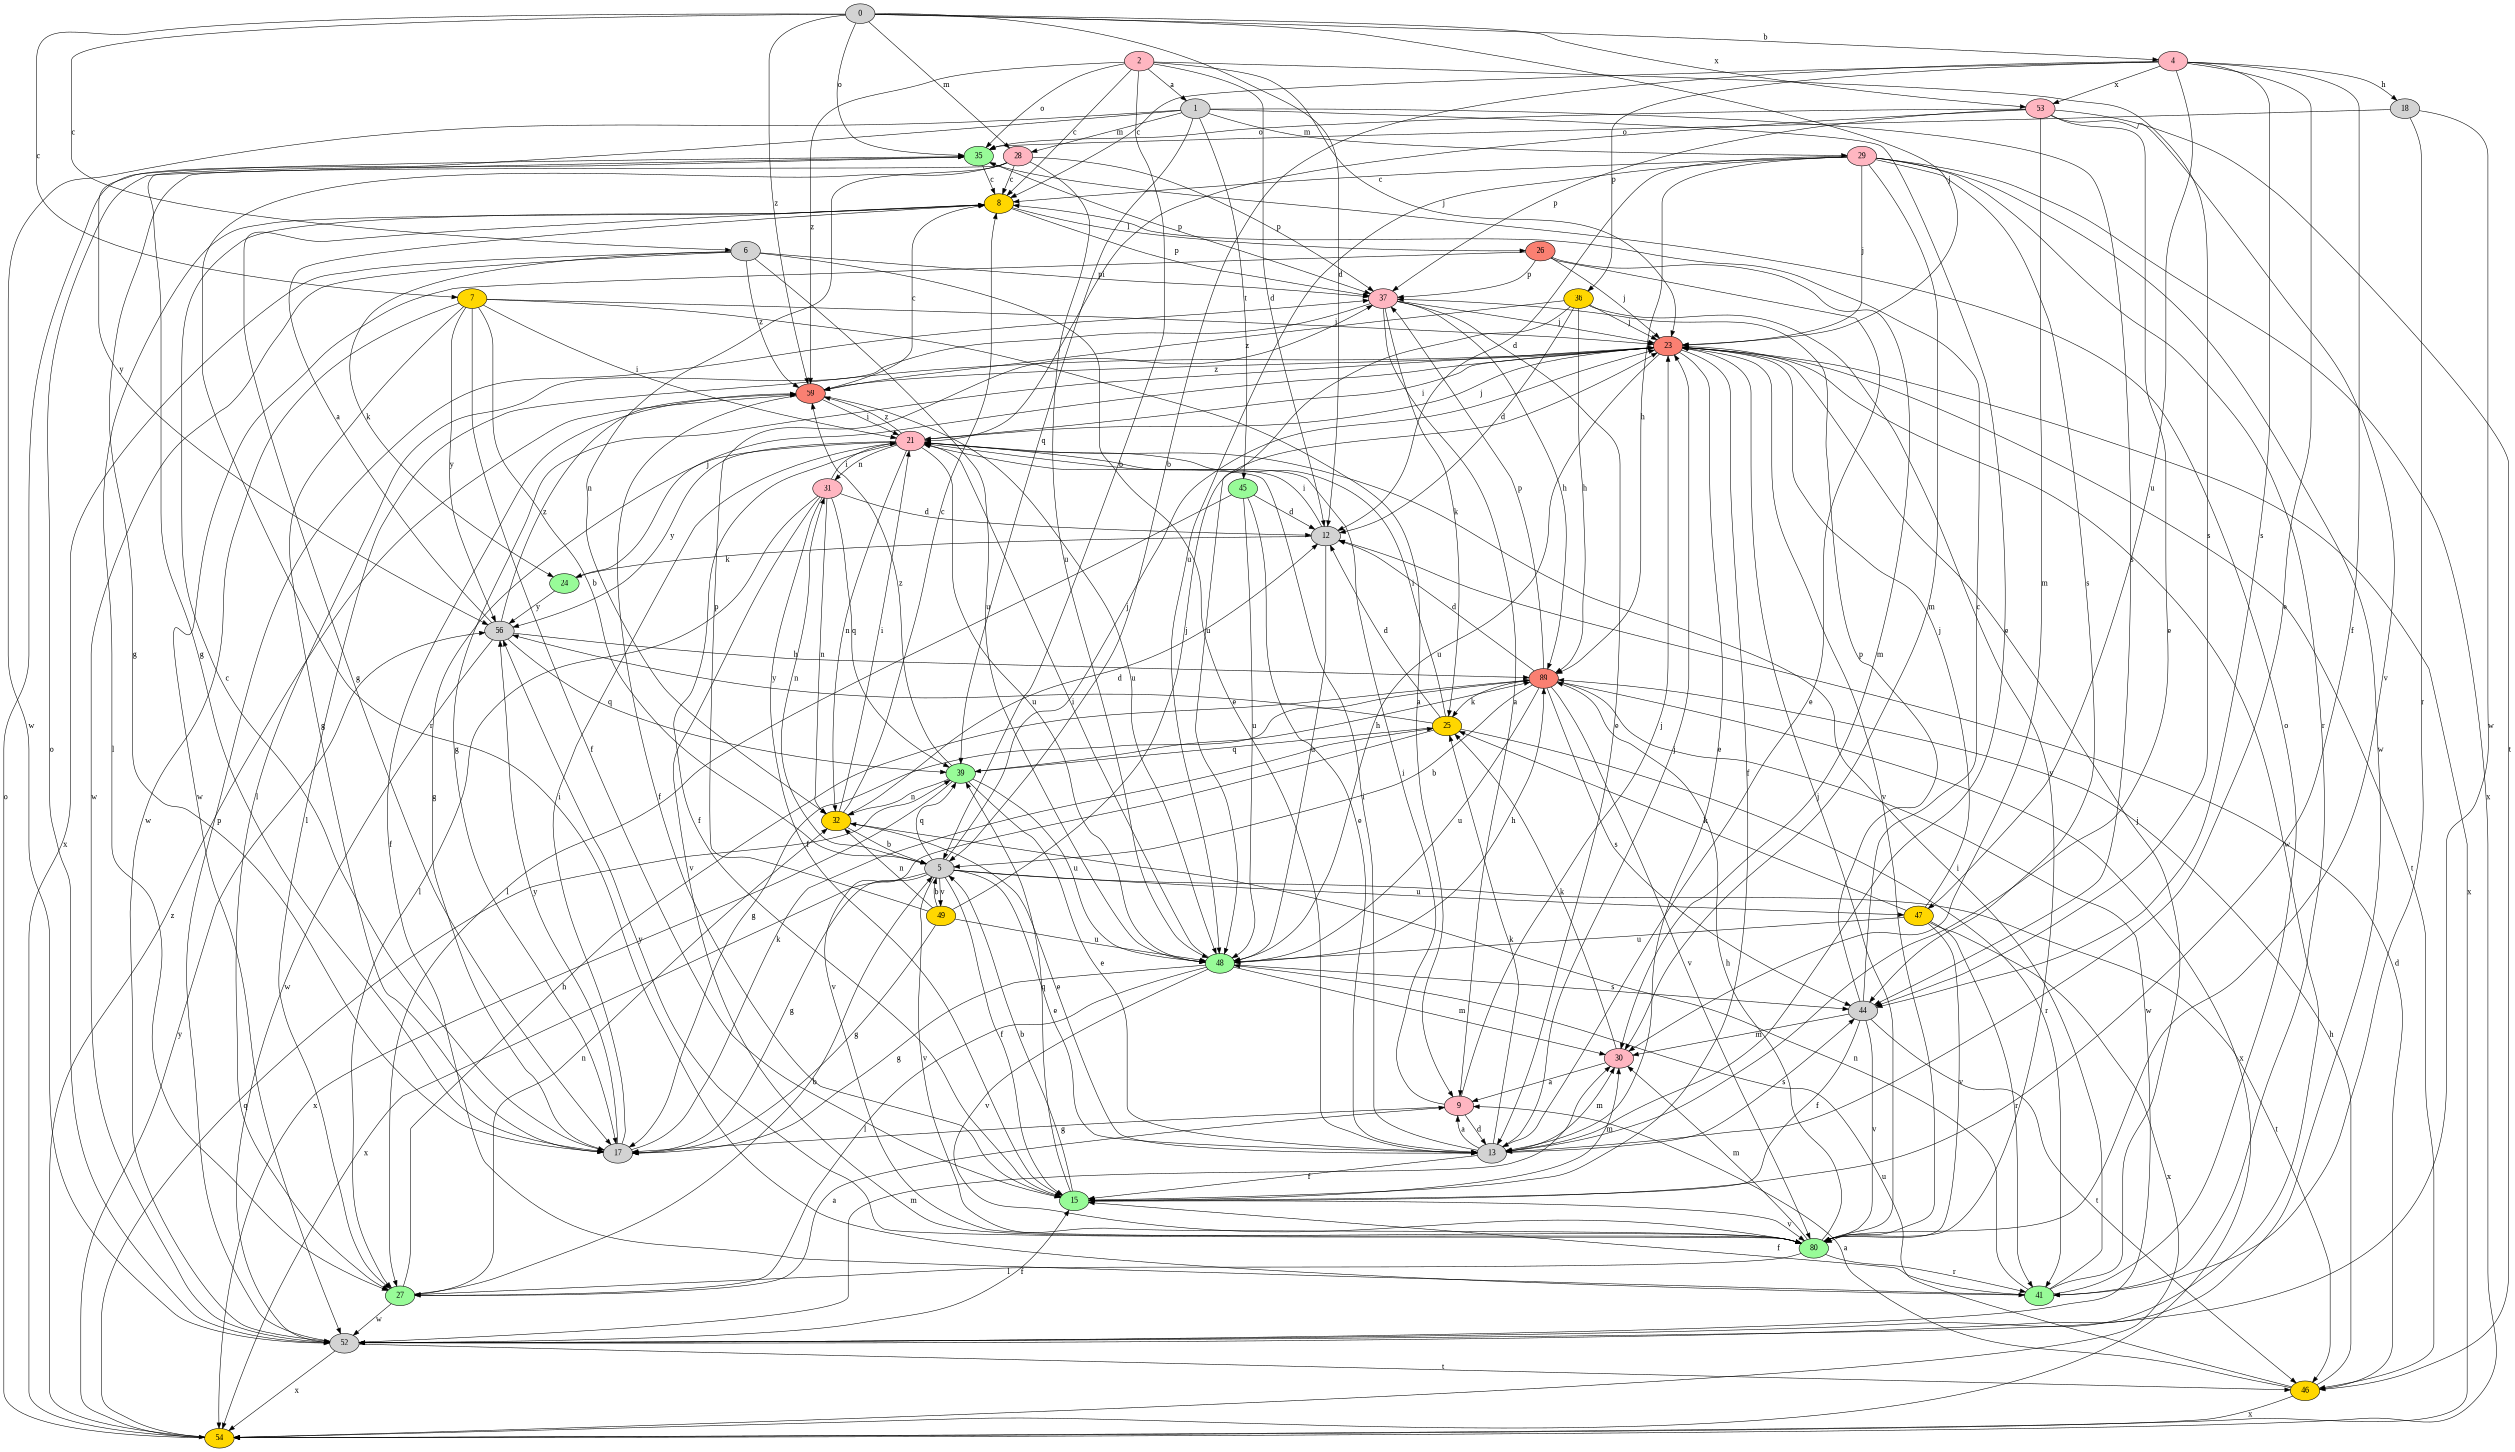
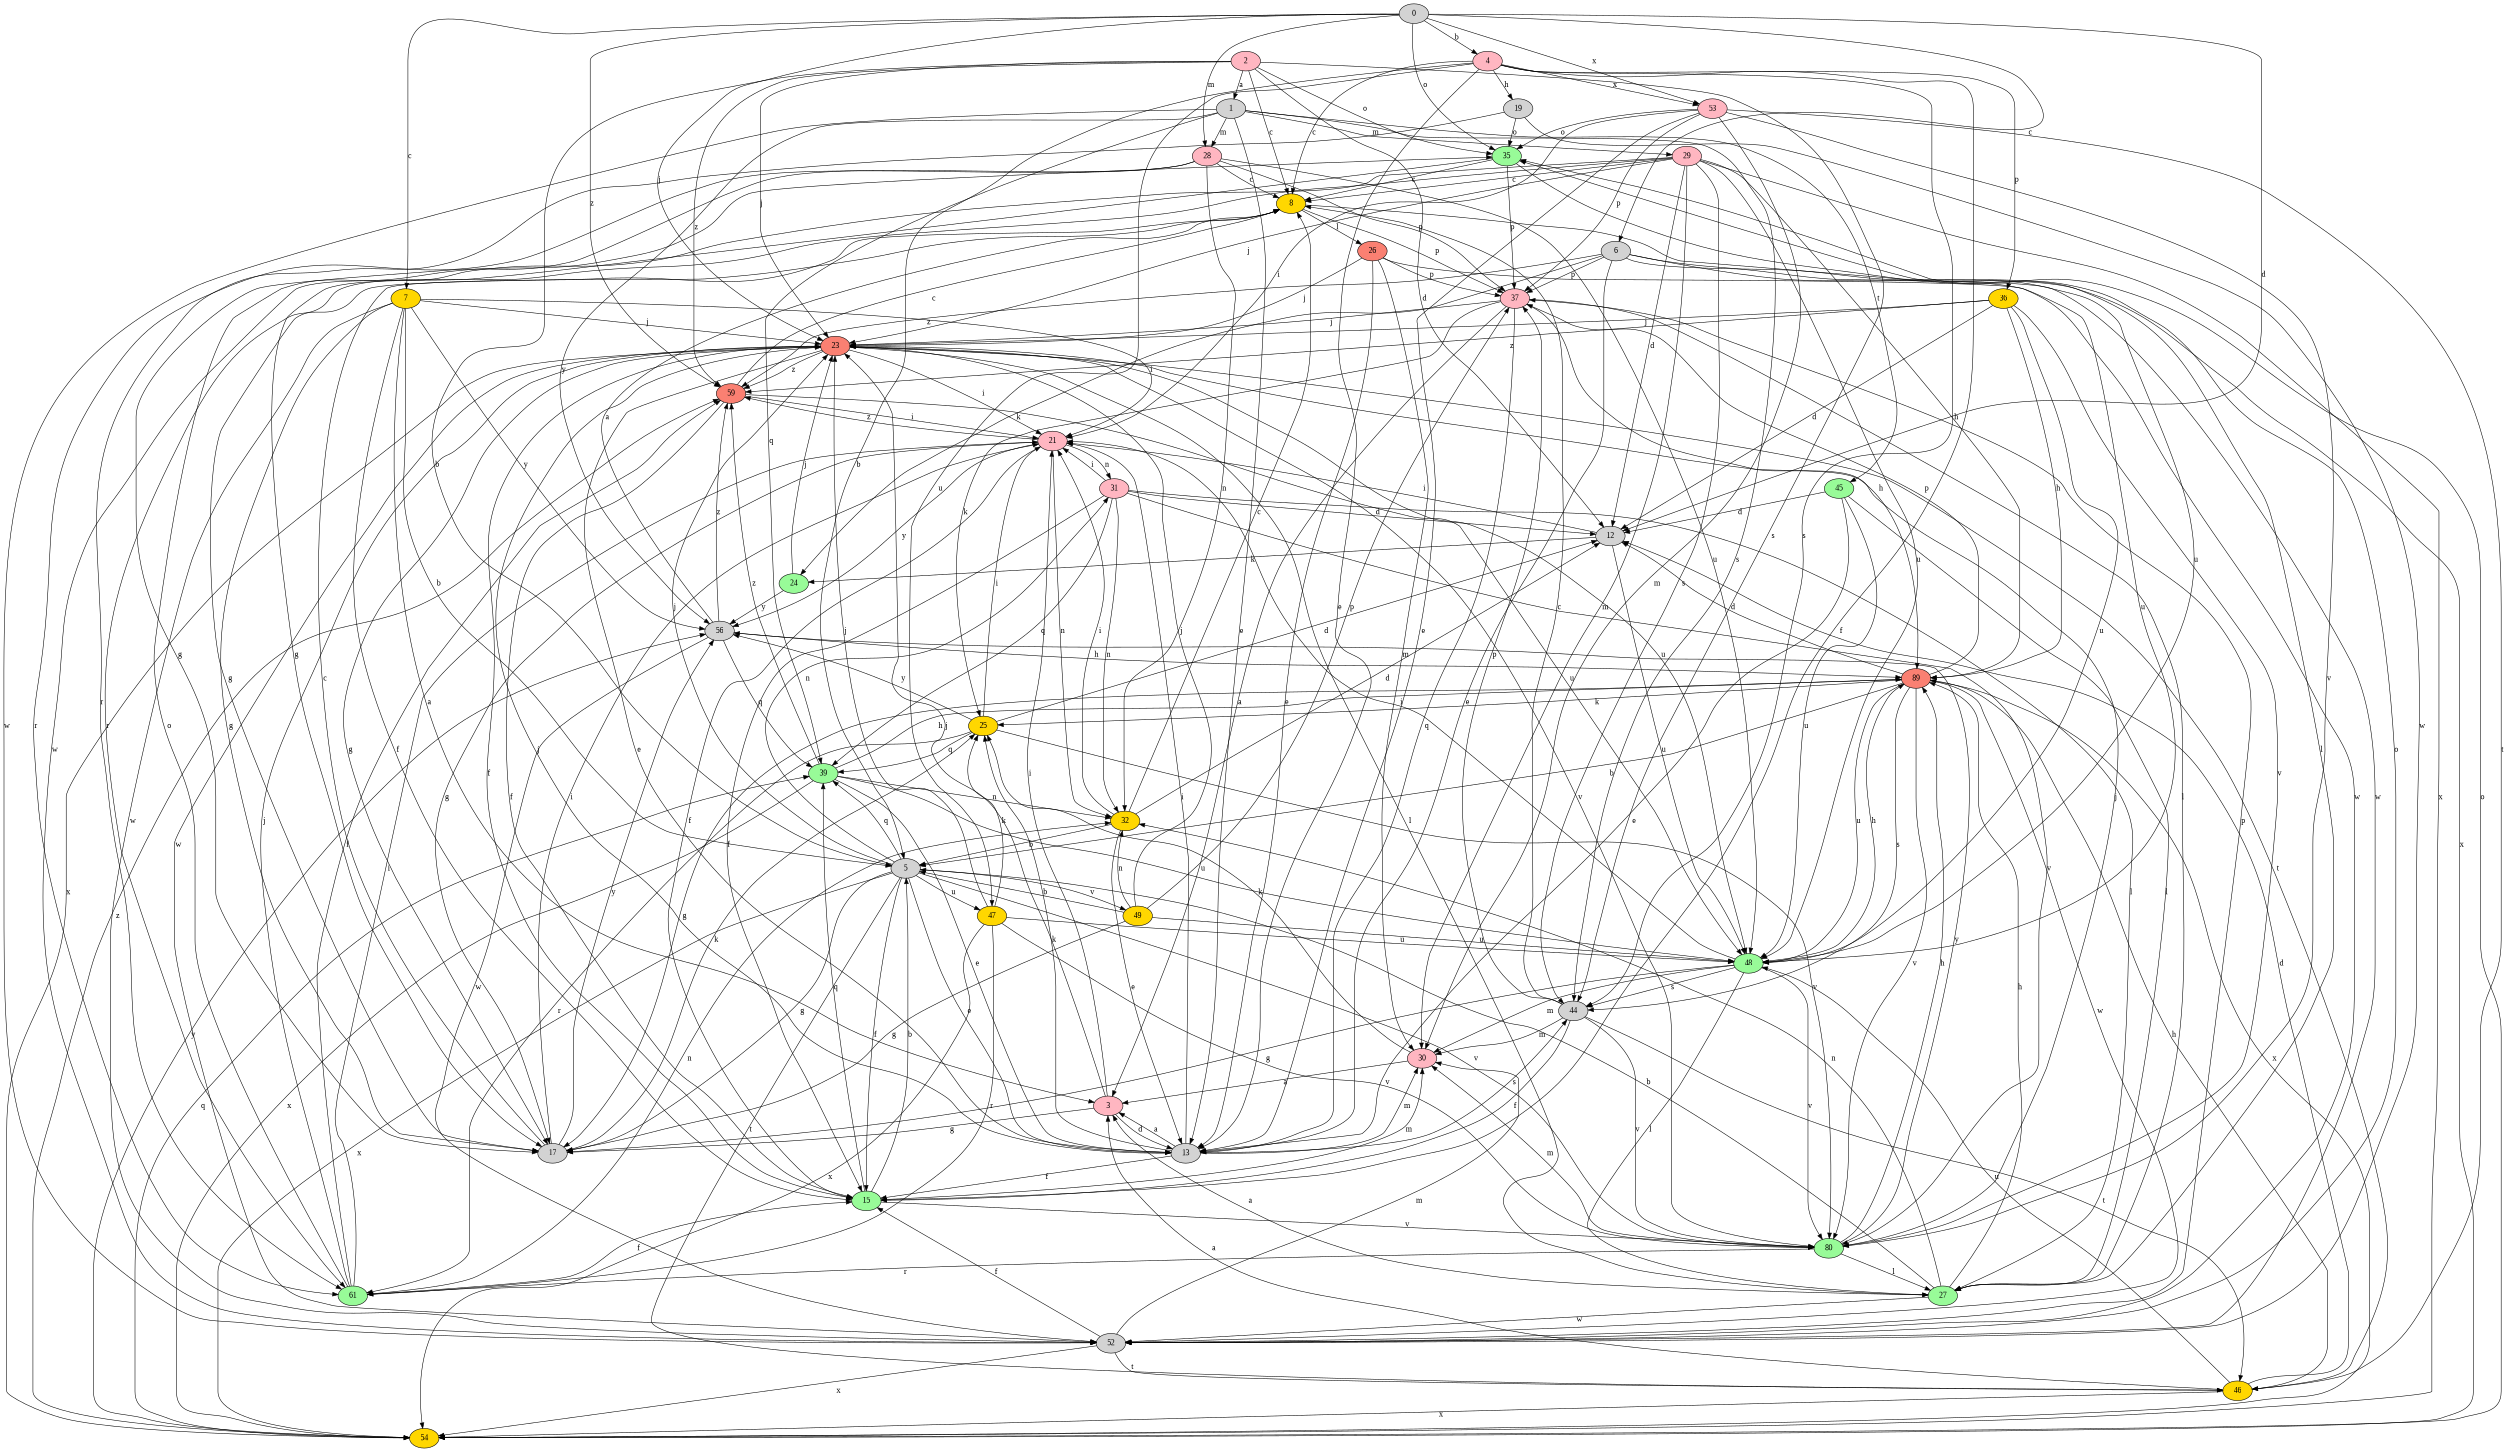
(2405, 109) -> (1518, 109)
(1291, 423) -> none
(1040, 717) -> (2163, 434)
(1617, 726) -> (1427, 726)
(1459, 1106) -> (1108, 1106)
(2039, 1296) -> (353, 1296)
